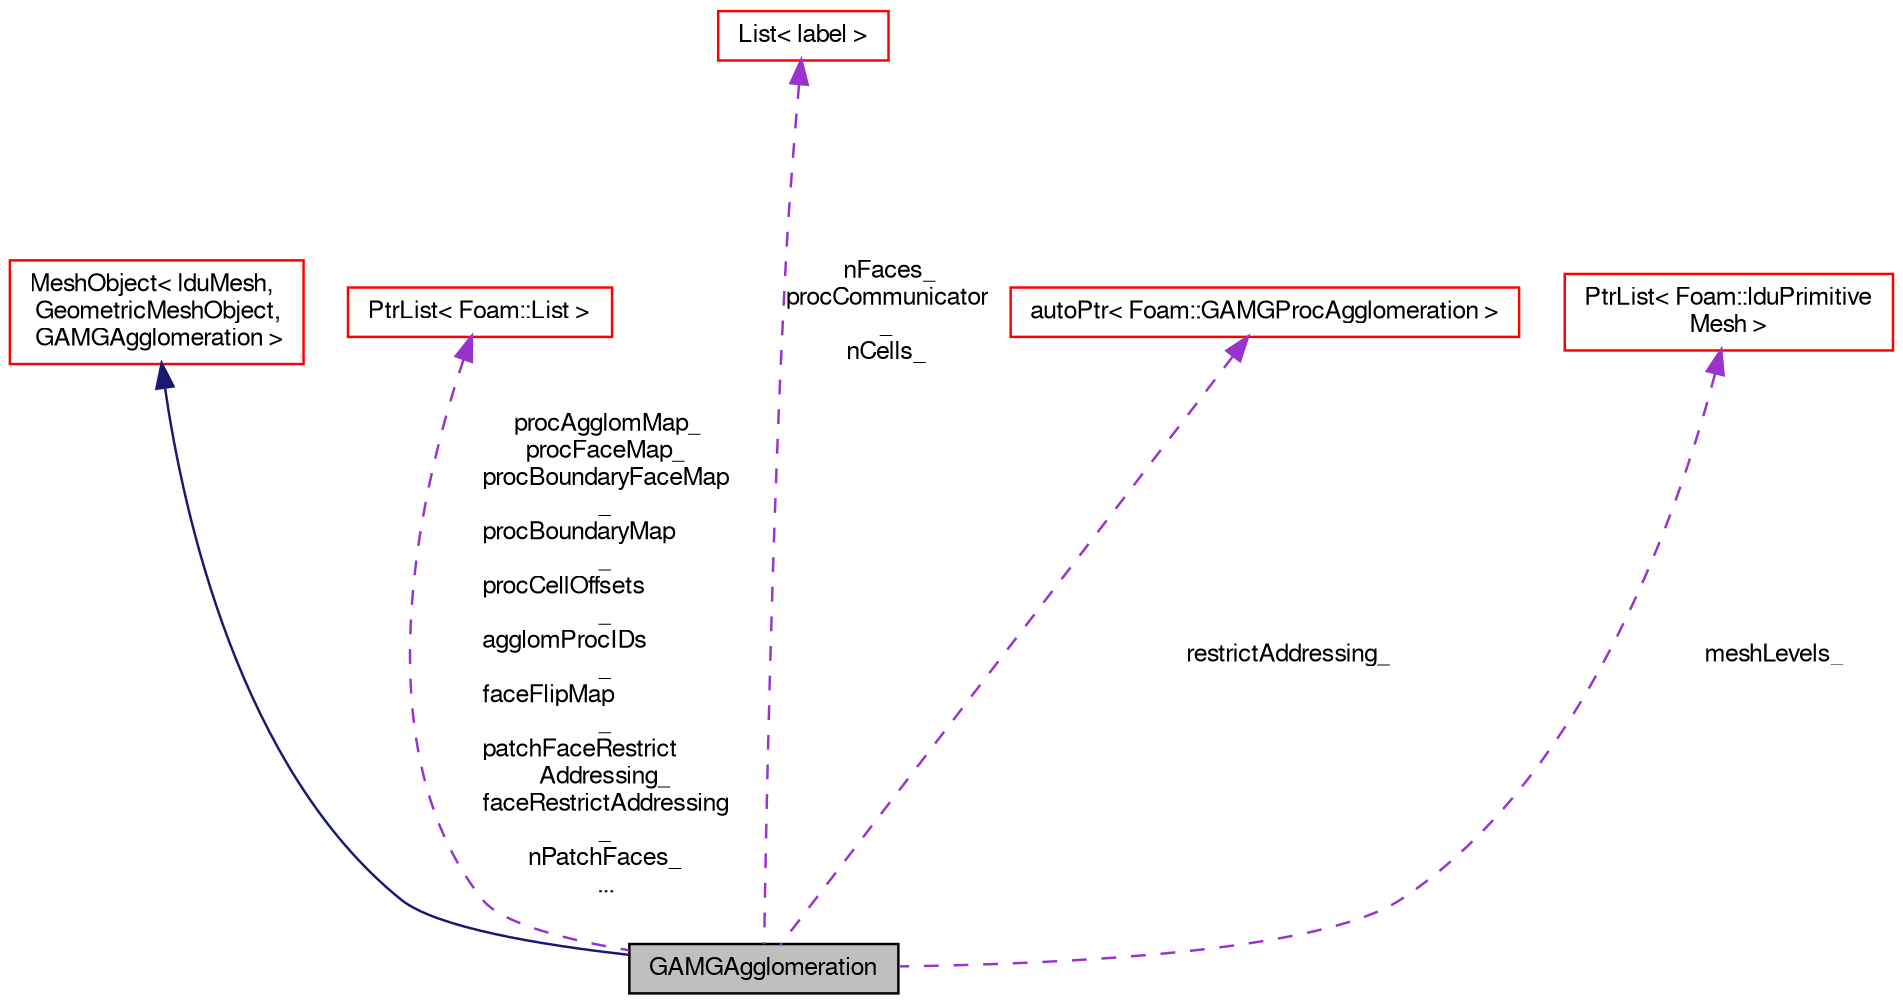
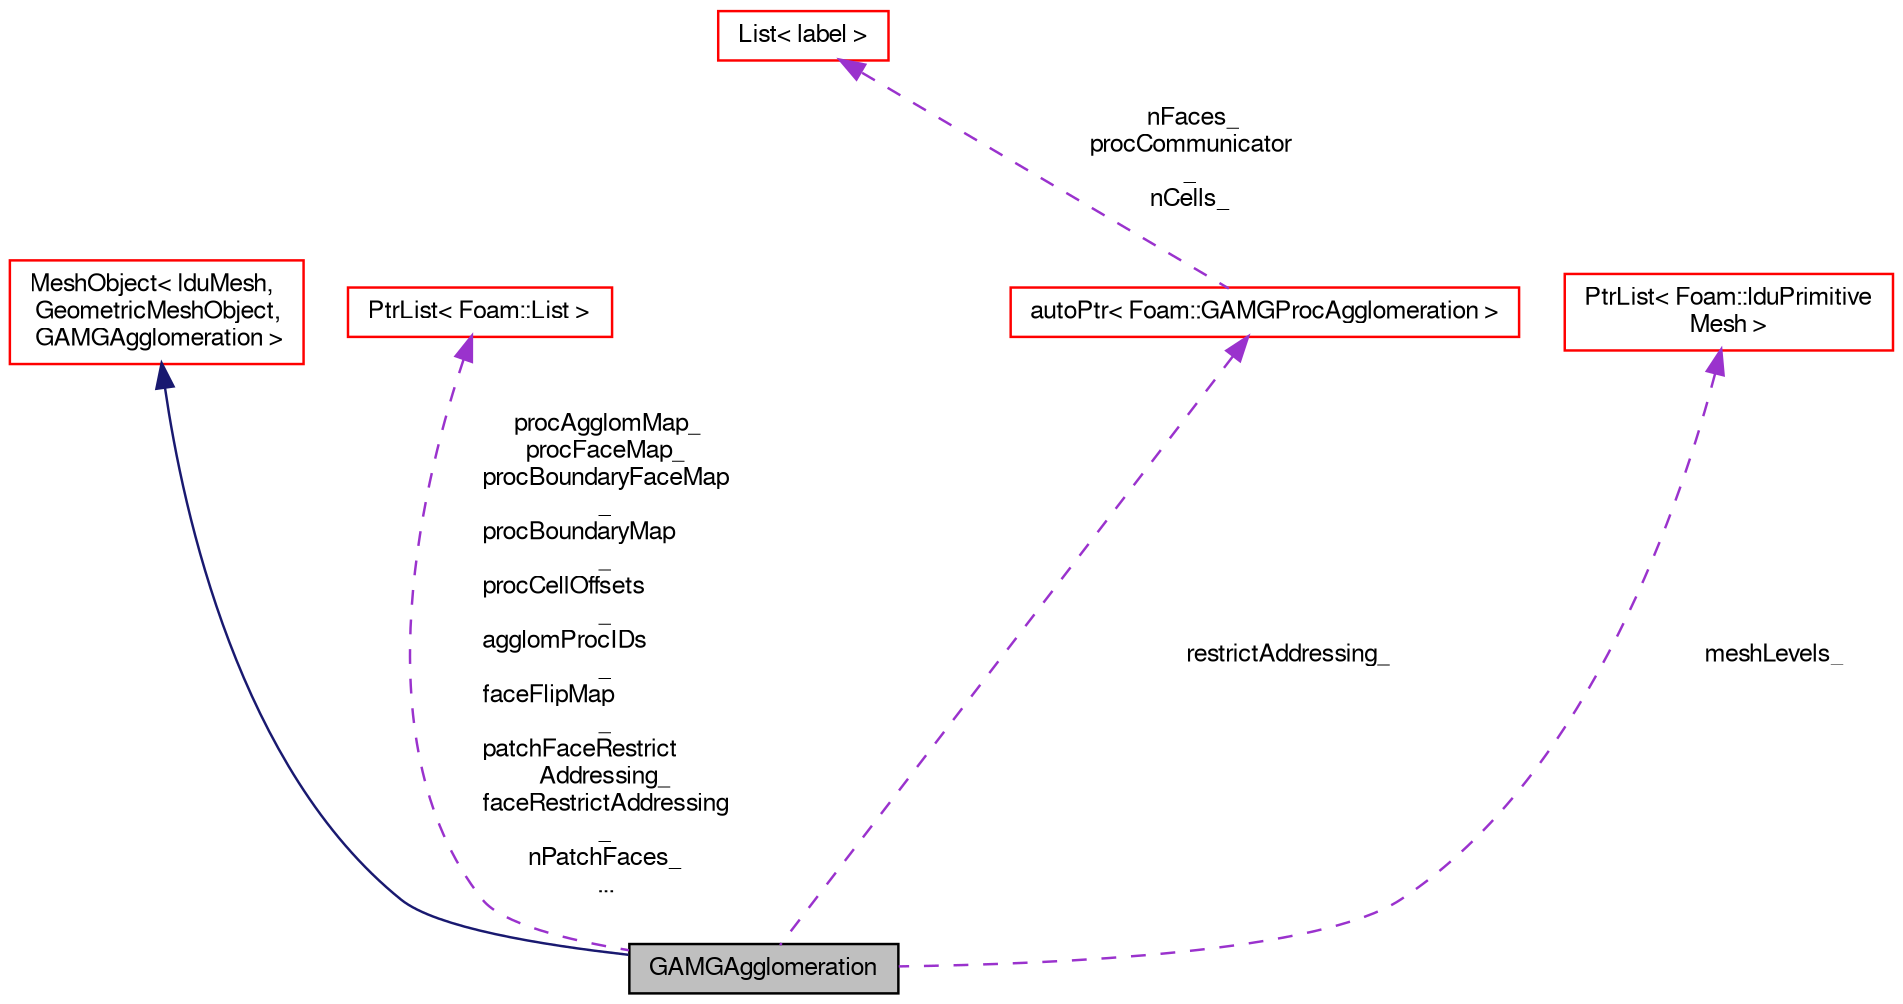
(775, 514) -> (1045, 181)
